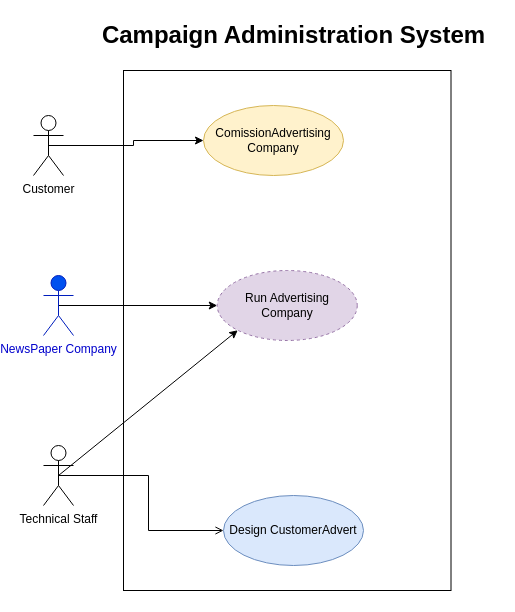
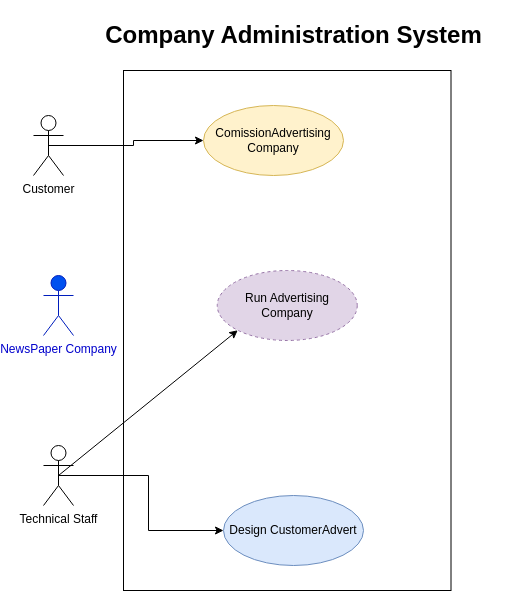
(294, 36) -> (294, 36)
(135, 306) -> none
(217, 531) -> (215, 531)
